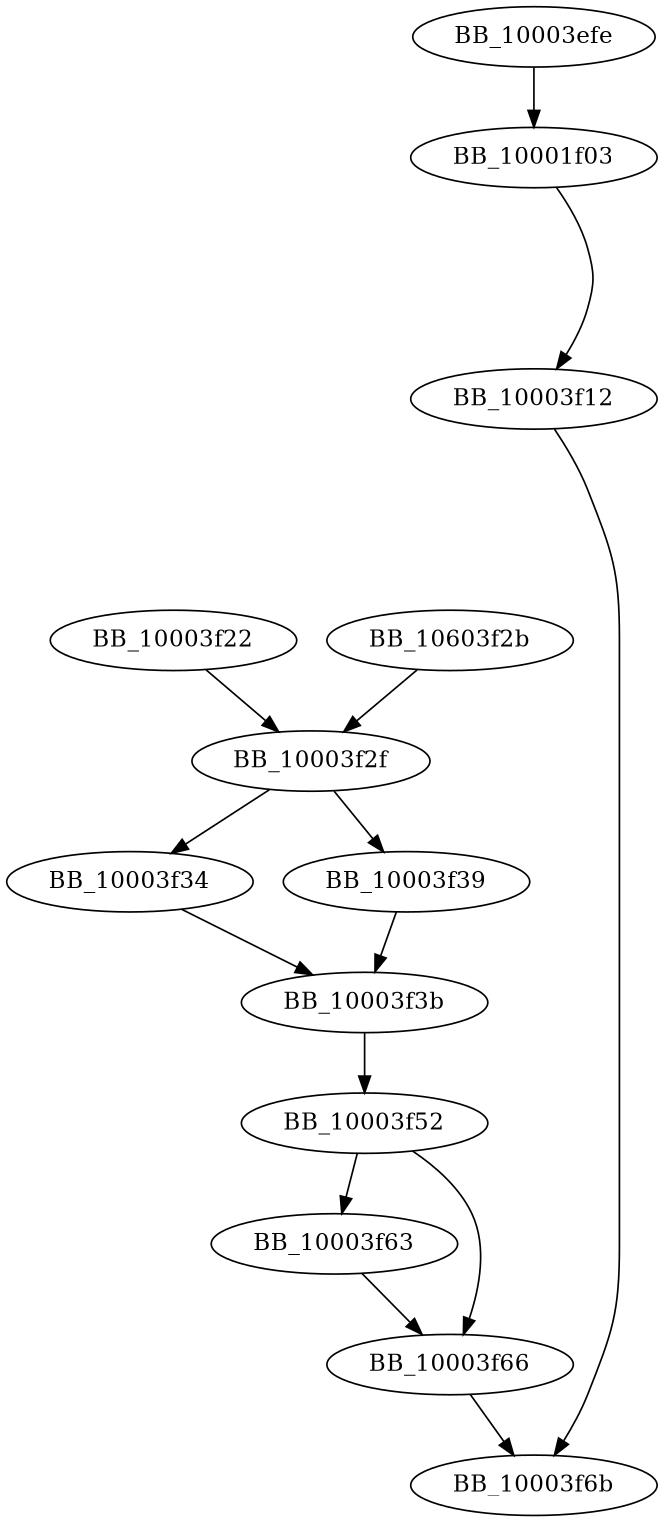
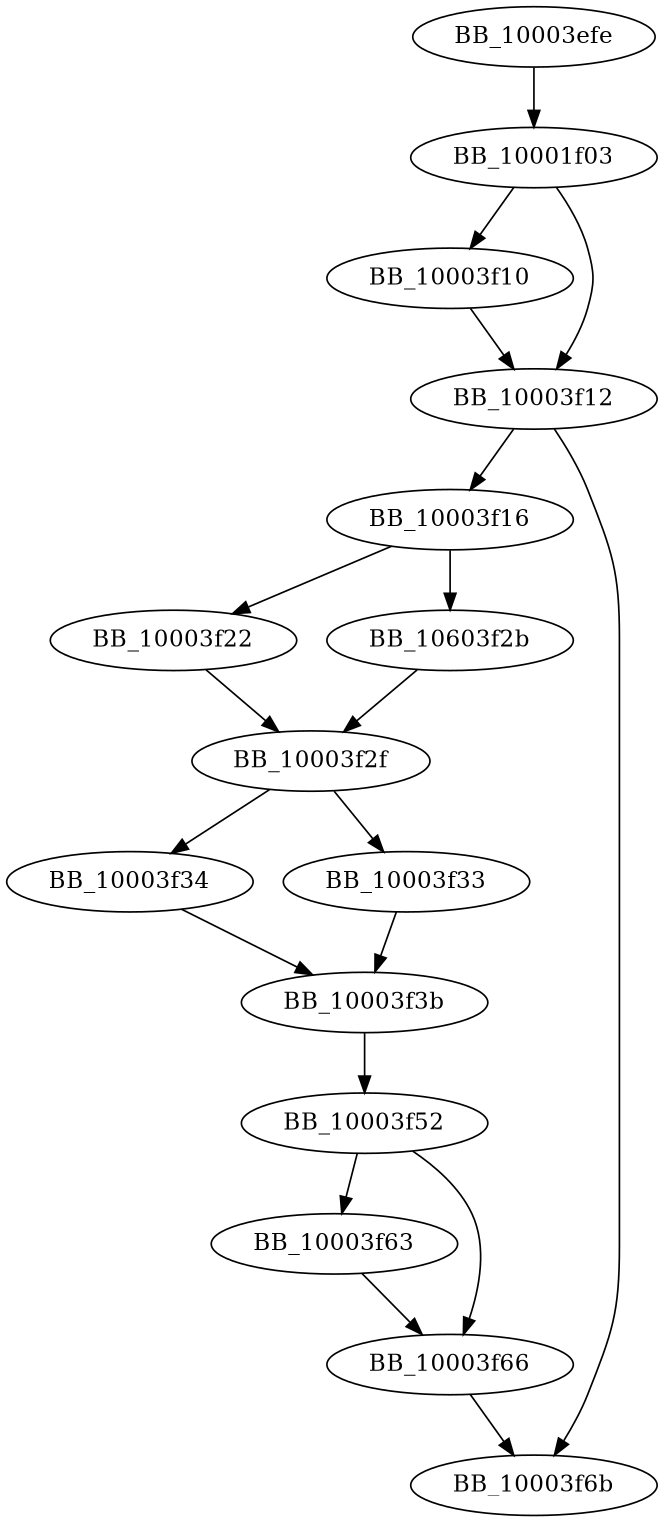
none -> (450, 278)
none -> (450, 520)
(407, 882) -> (407, 882)
